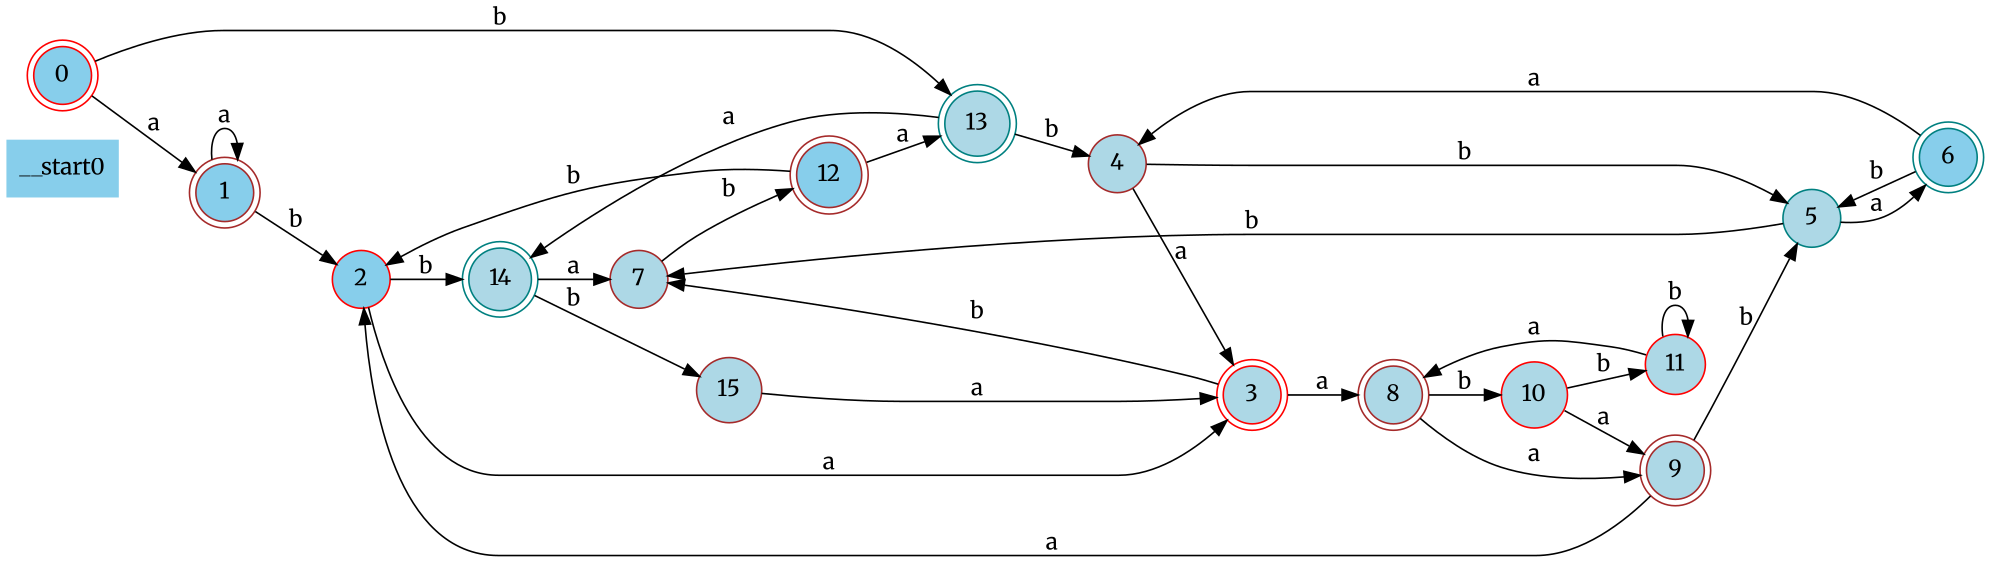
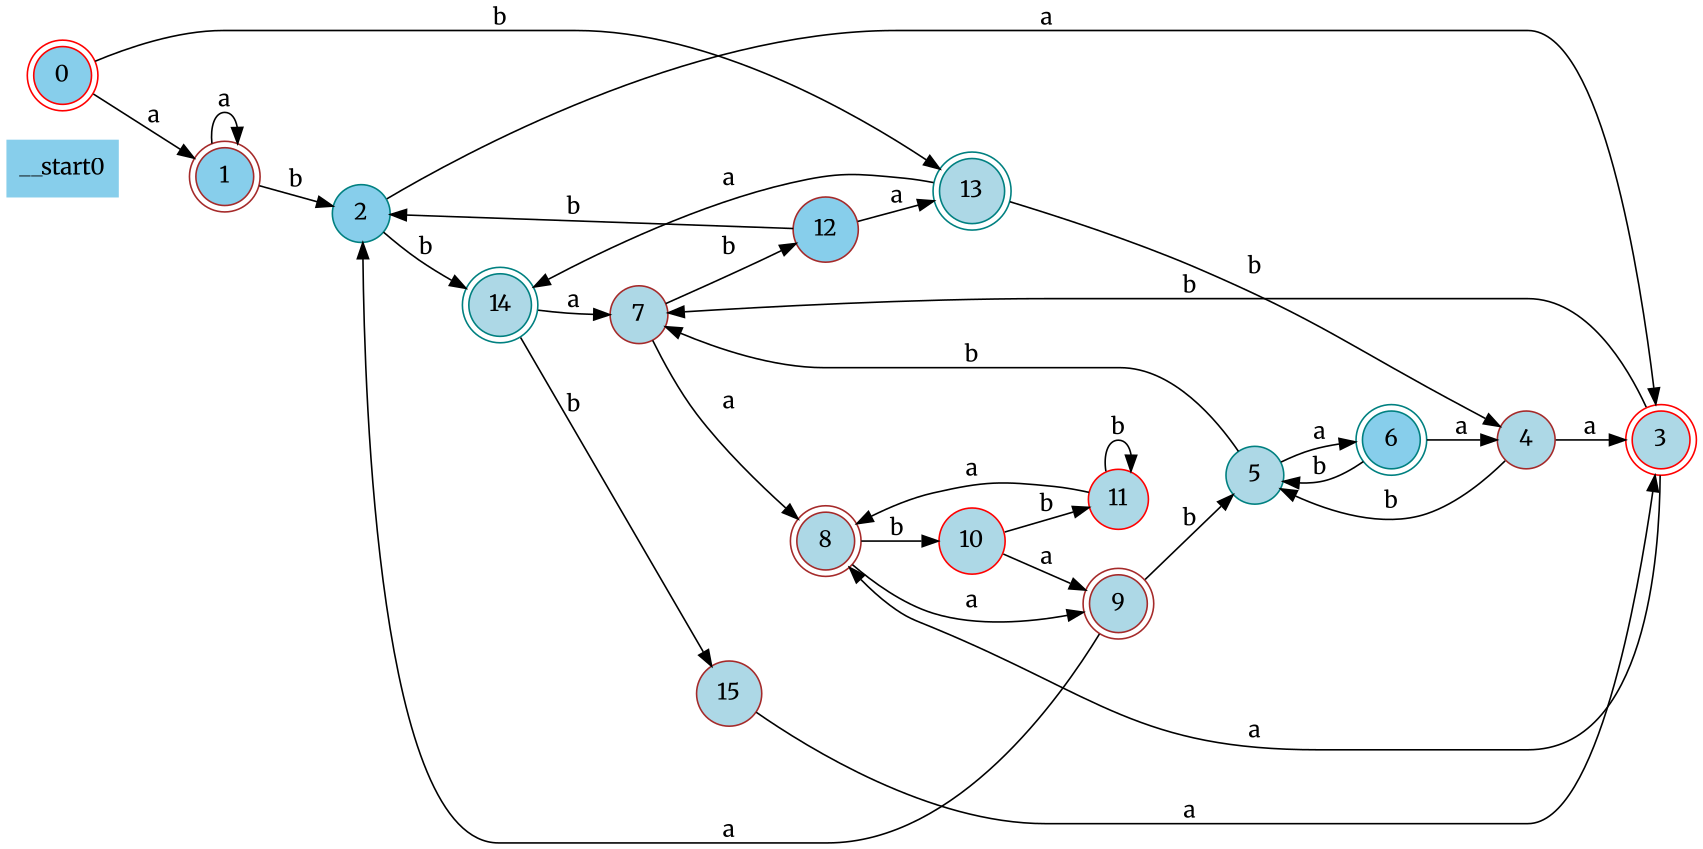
(829, 175) -> (826, 230)
(361, 279) -> (361, 214)
none -> (710, 431)
